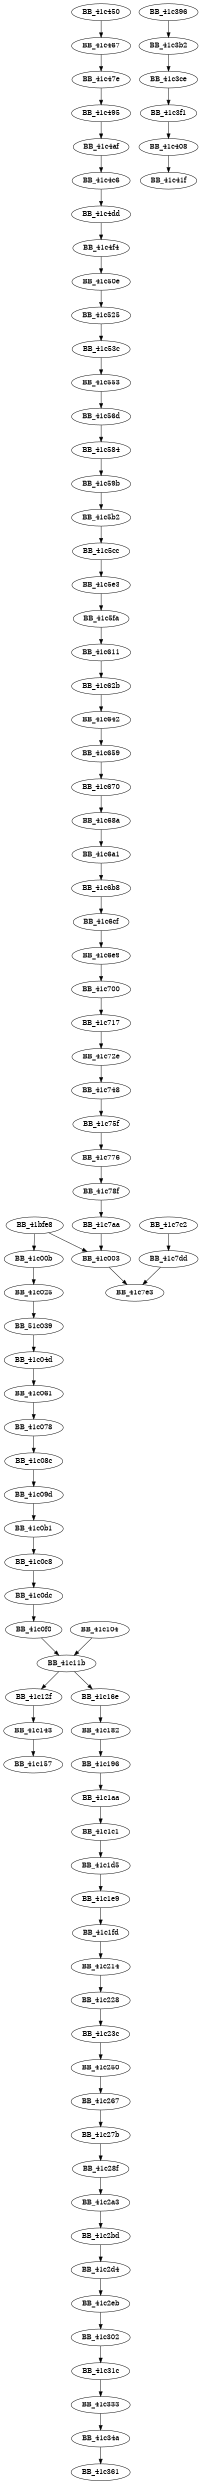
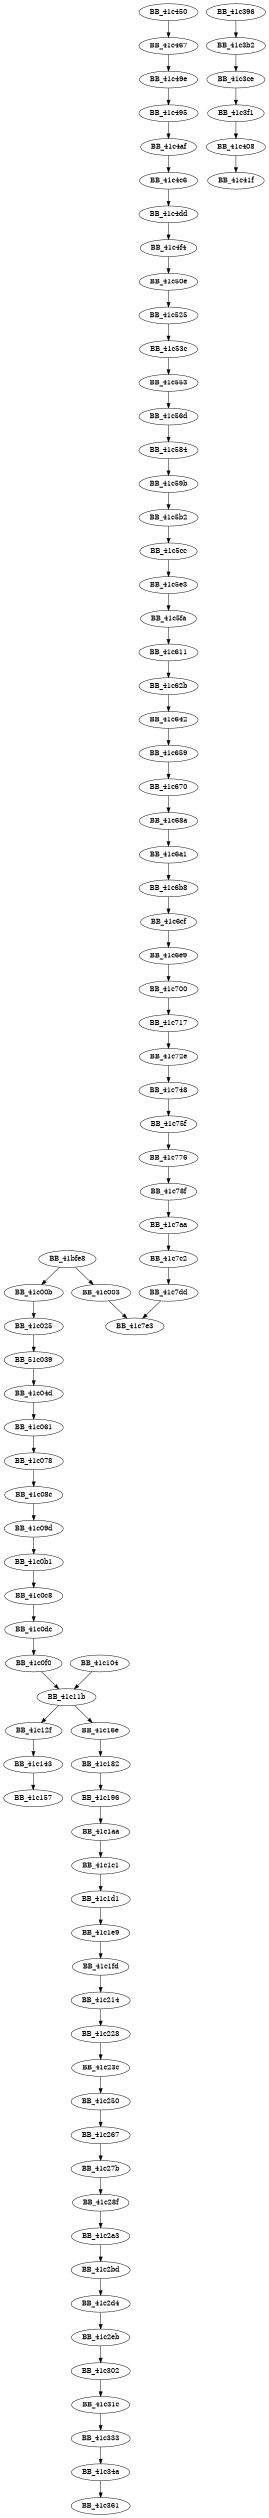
(101, 80) -> (169, 80)
(101, 1240) -> (169, 1240)
(101, 1866) -> (101, 1899)
